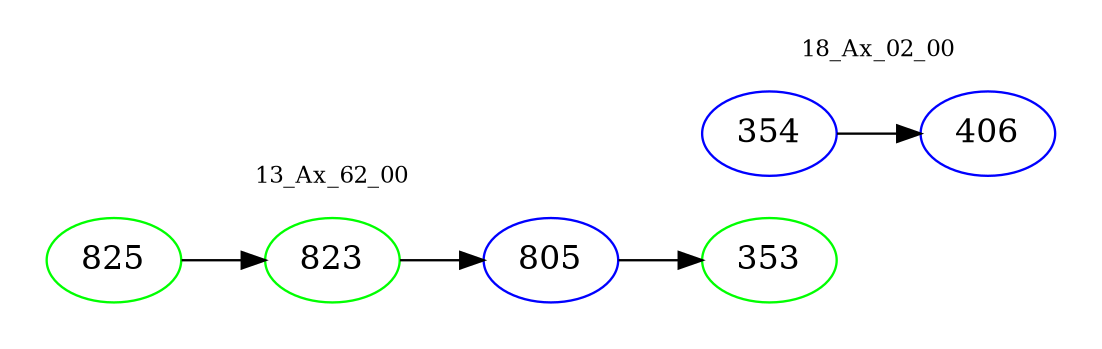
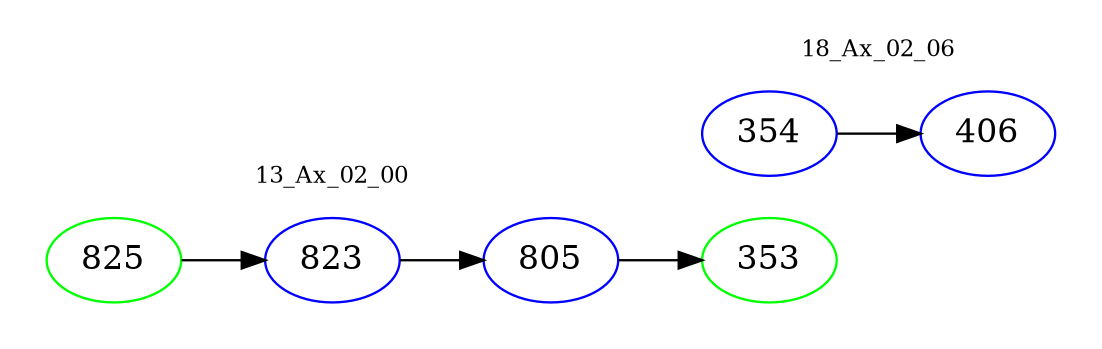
(879, 50) -> (879, 50)
(332, 177) -> (332, 177)
(332, 260) -> (332, 260)
